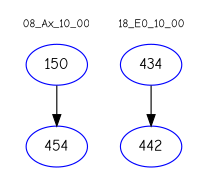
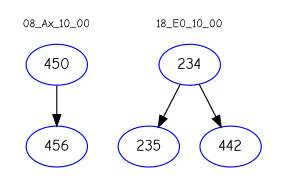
(57, 65) -> (57, 65)
(151, 65) -> (190, 65)
(57, 147) -> (57, 147)
none -> (149, 147)
